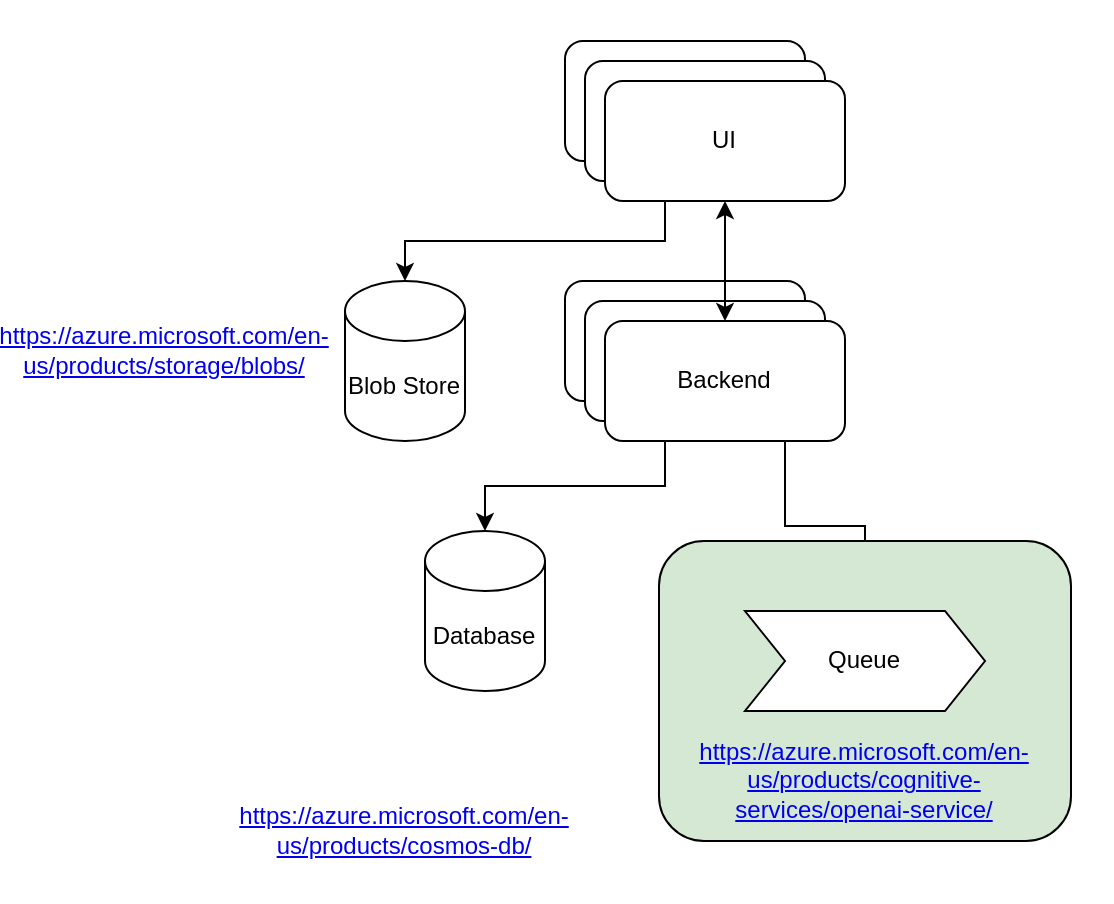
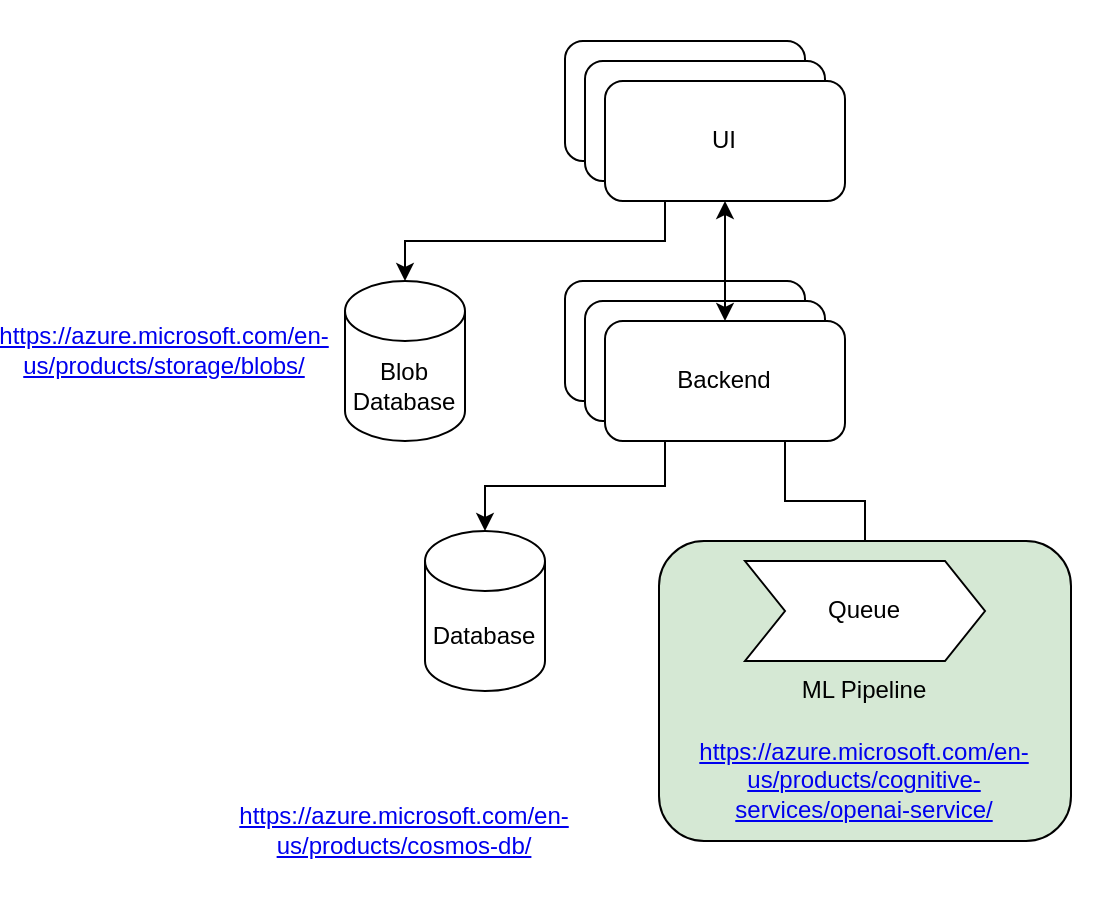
(405, 387) -> (405, 387)
(865, 661) -> (865, 611)
